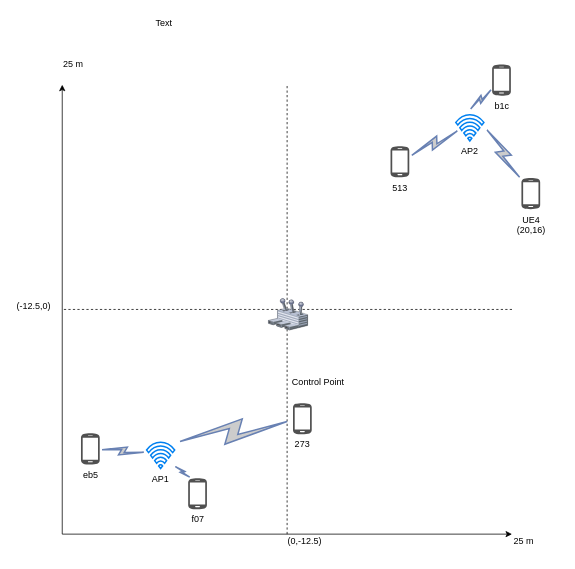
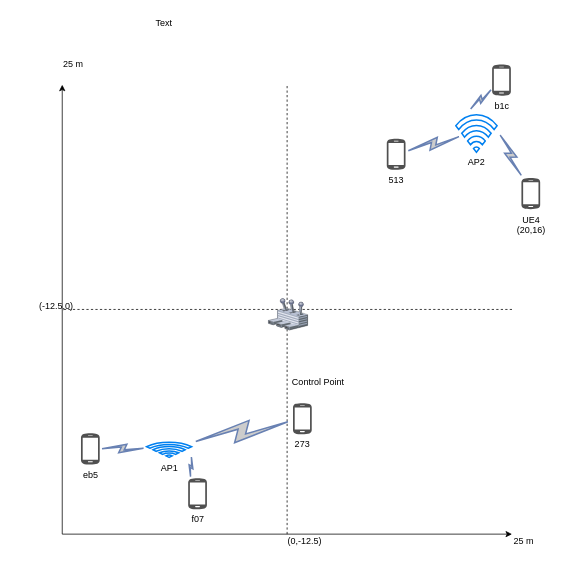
(469, 128) -> (476, 133)
(400, 162) -> (396, 154)
(38, 305) -> (60, 305)
(160, 455) -> (169, 449)
